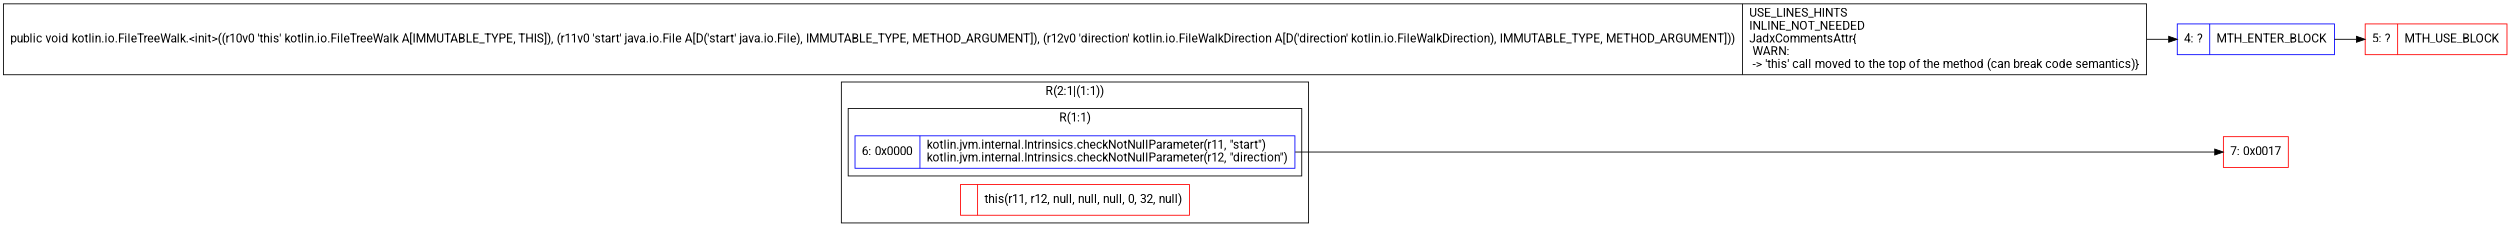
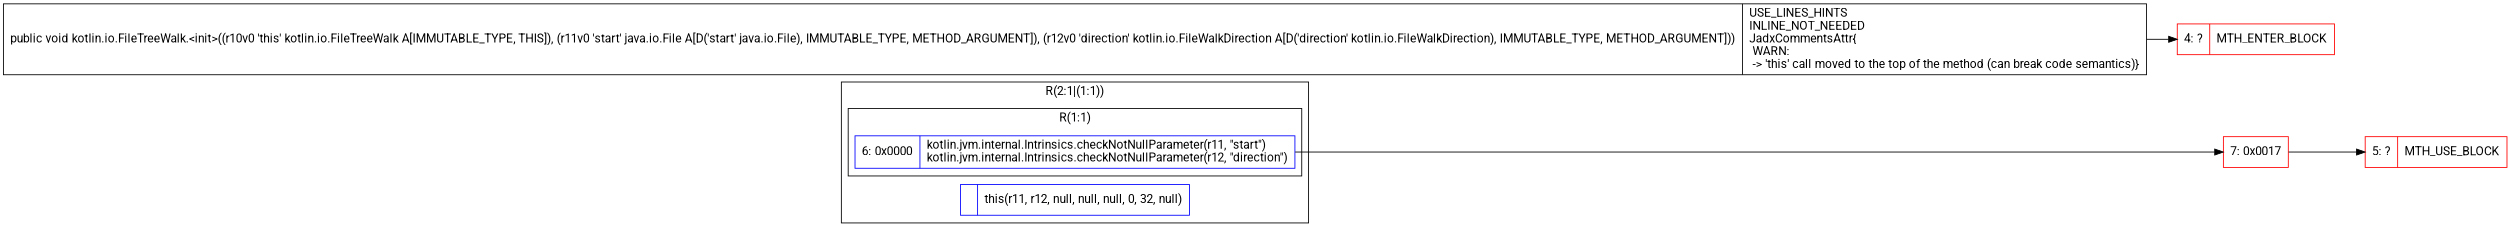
(2256, 39) -> (2256, 39)
(2345, 39) -> (2323, 152)
(1075, 200) -> (1075, 200)
